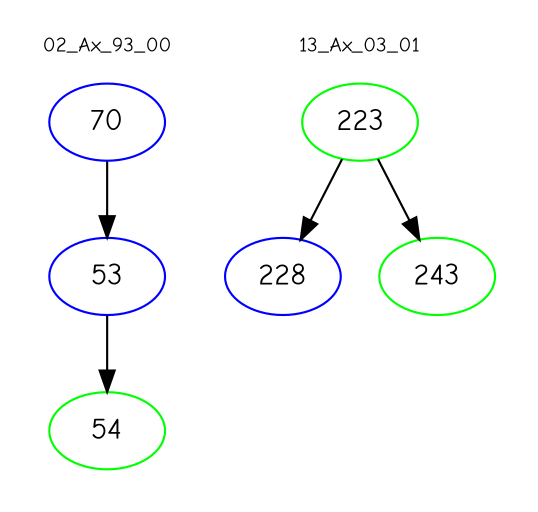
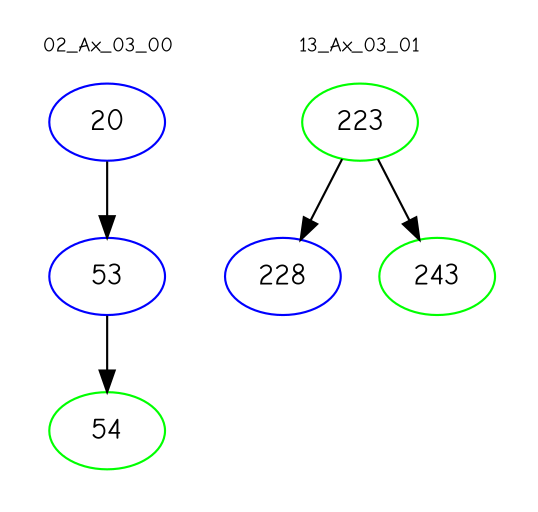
(108, 46) -> (108, 46)
(107, 122) -> (107, 122)
